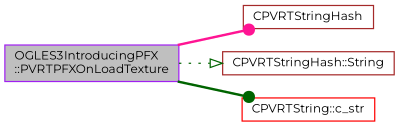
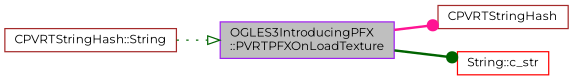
(194, 63) -> (192, 40)
(308, 109) -> (503, 63)
